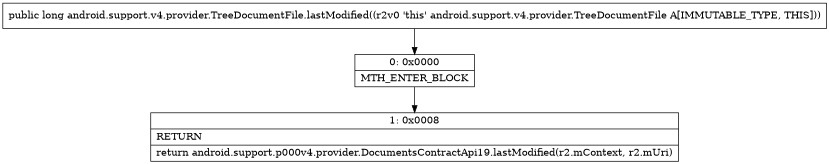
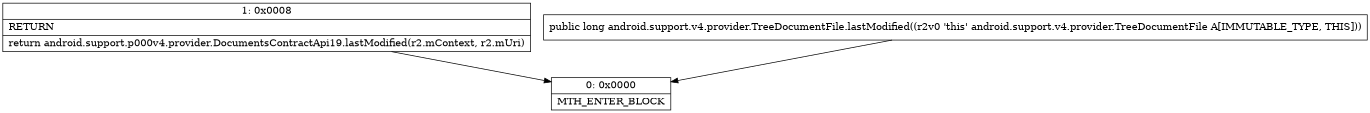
(415, 96) -> (468, 66)
